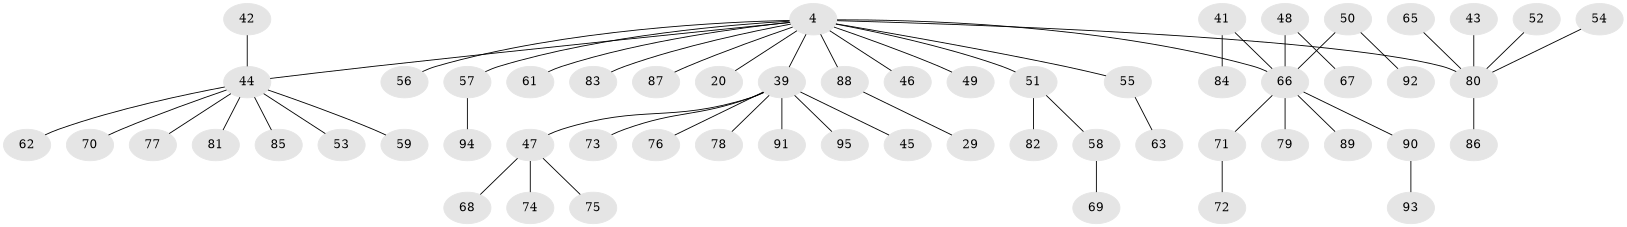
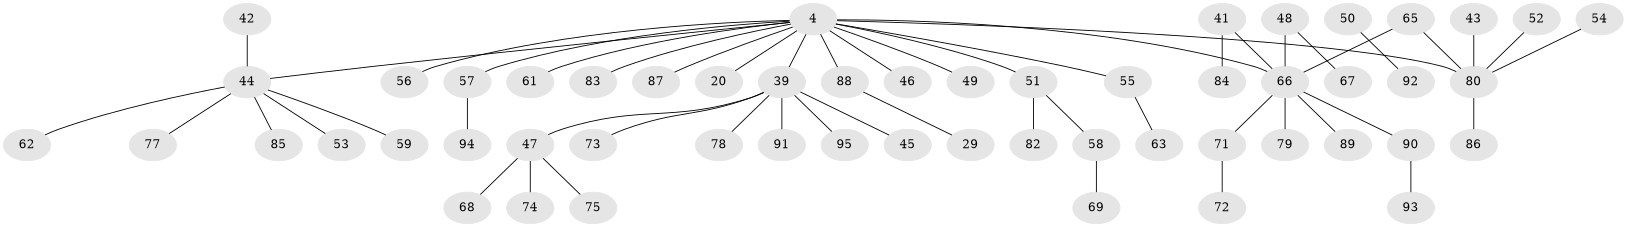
(1312, 55) -> (1357, 46)
(90, 145) -> none
(216, 145) -> none
(656, 145) -> none
